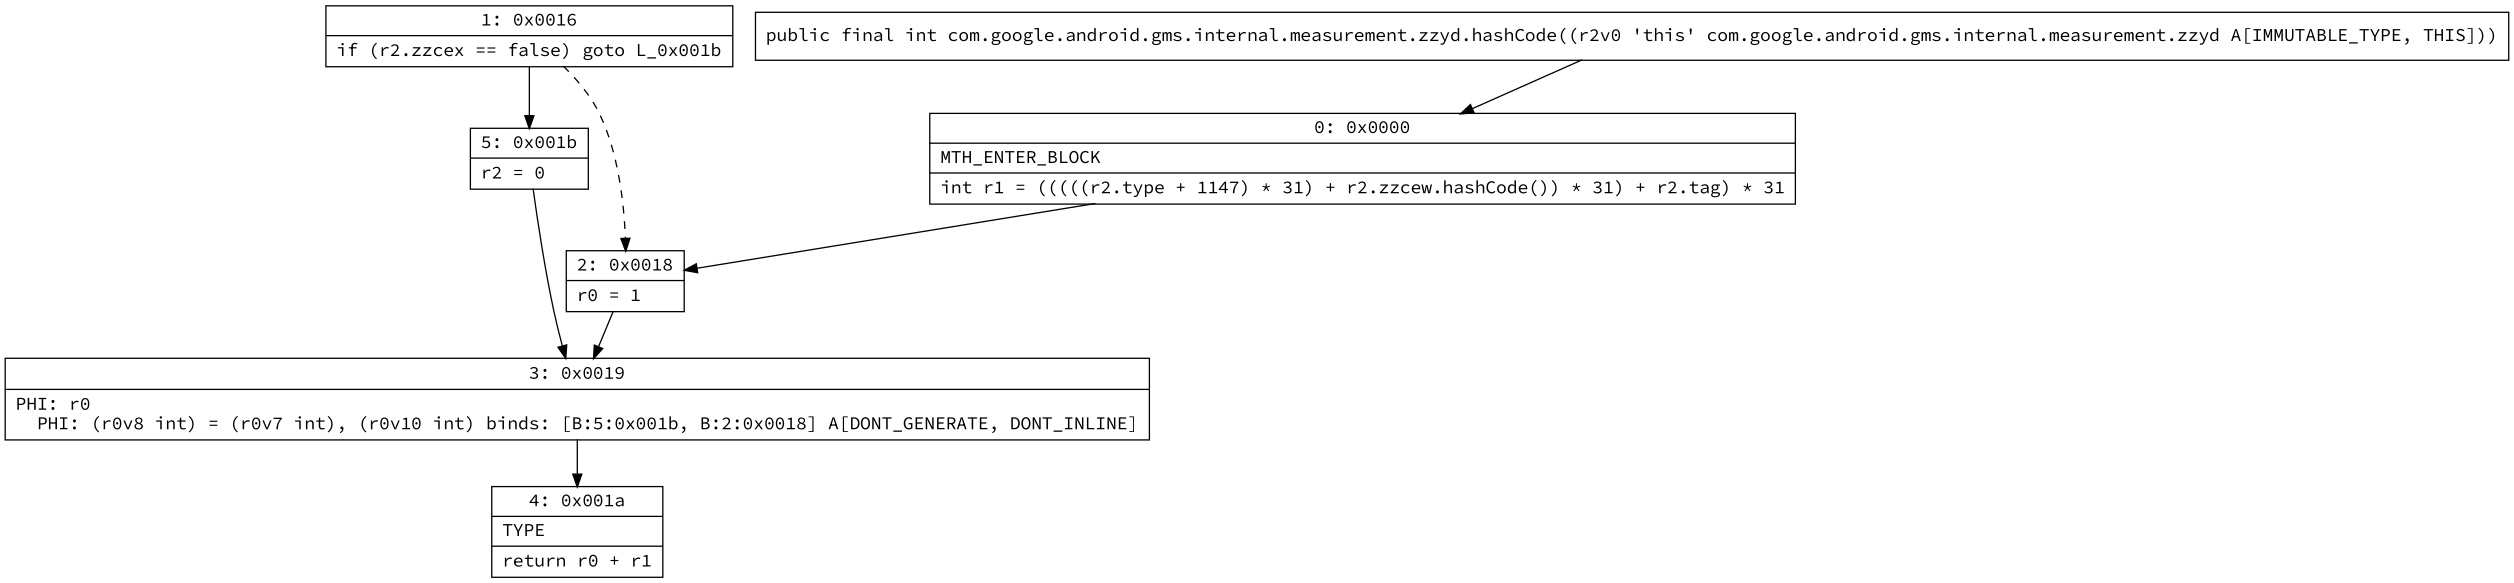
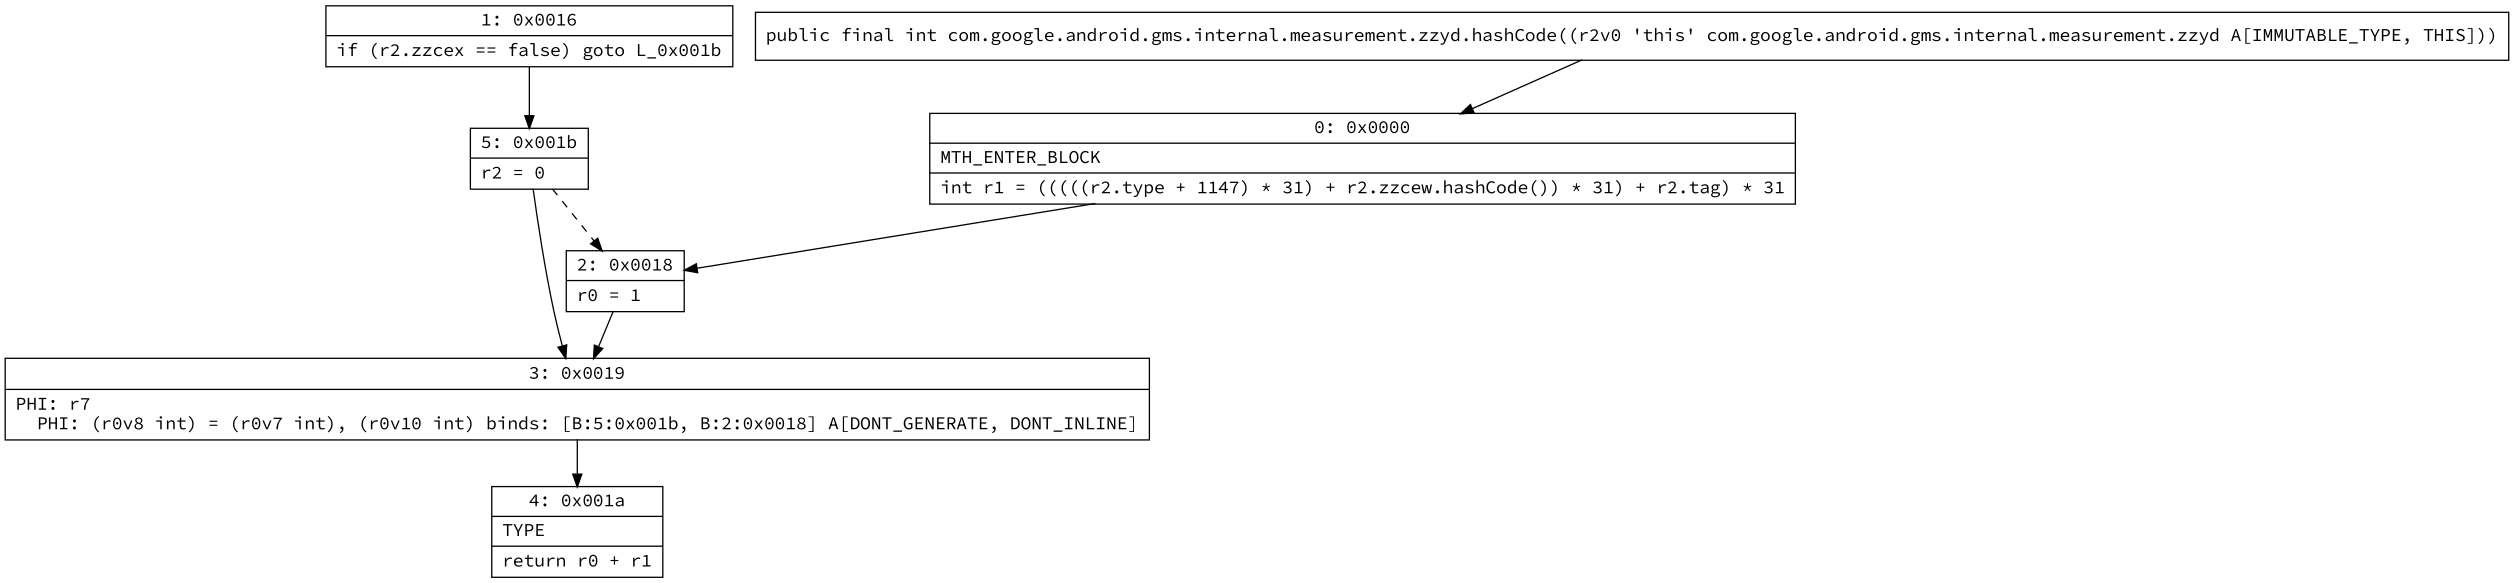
(611, 145) -> (573, 215)
(59, 404) -> (59, 404)
